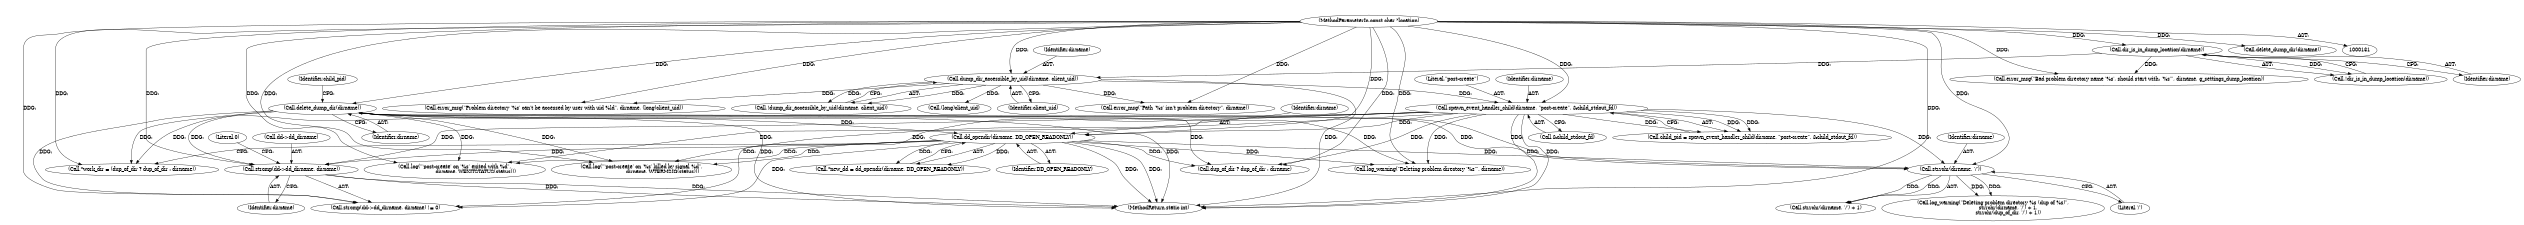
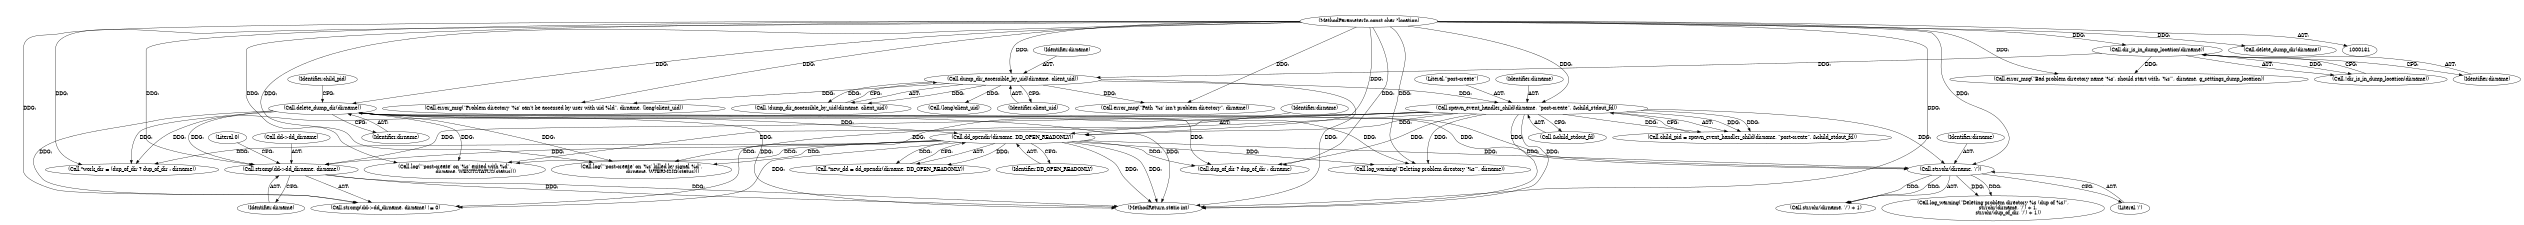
(243, 152) -> (243, 152)
(1052, 152) -> (1052, 152)
